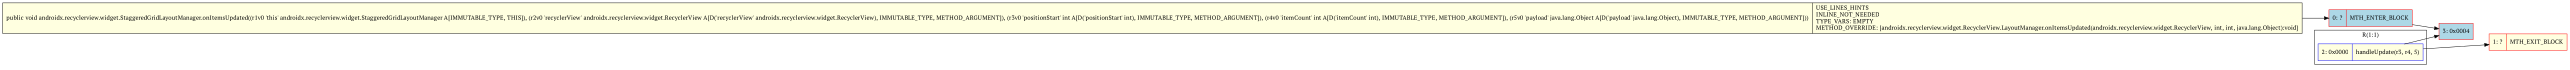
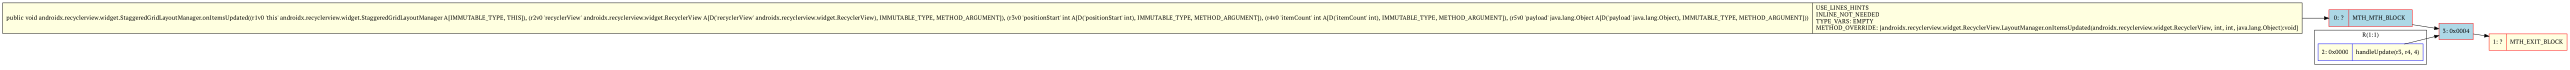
(2379, 18) -> (2379, 18)
(2454, 47) -> (2479, 35)
(2388, 52) -> (2388, 52)
